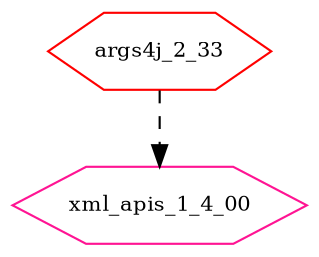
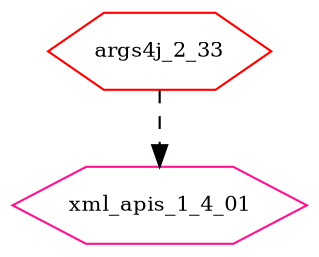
(160, 205) -> (160, 205)
